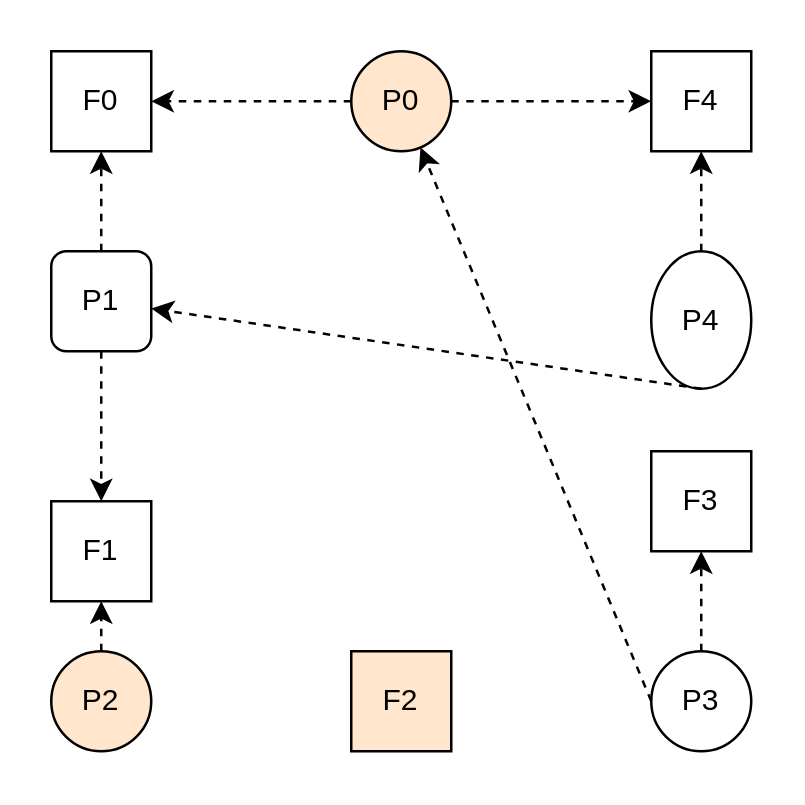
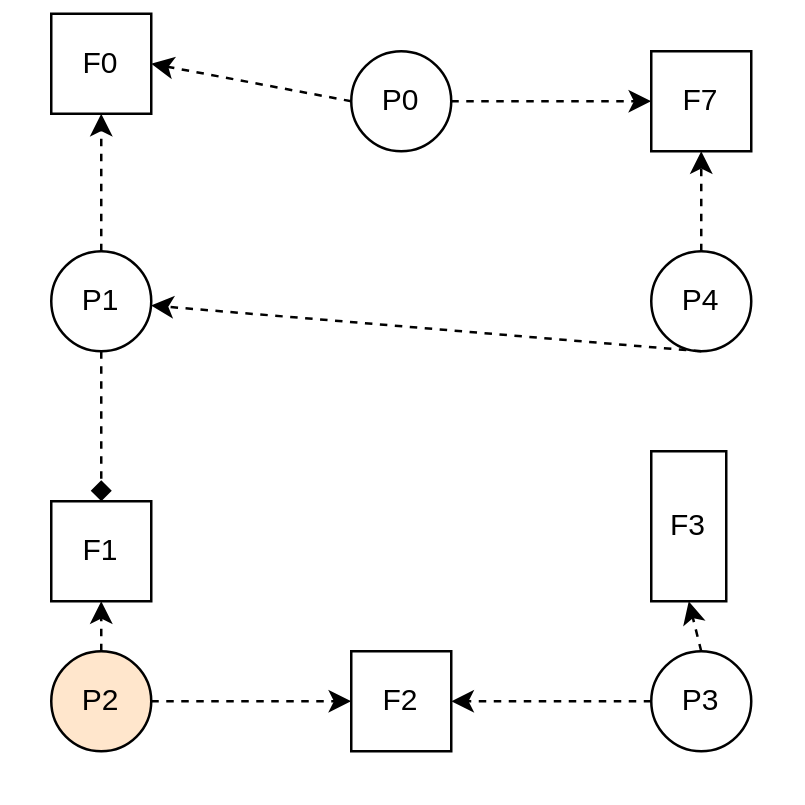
(101, 101) -> (101, 64)
(401, 101) -> (401, 101)
(701, 101) -> (701, 101)
(101, 301) -> (101, 301)
(701, 320) -> (701, 301)
(101, 482) -> (101, 480)
(701, 501) -> (689, 526)
(581, 533) -> (559, 701)
none -> (243, 701)
(401, 701) -> (401, 701)
